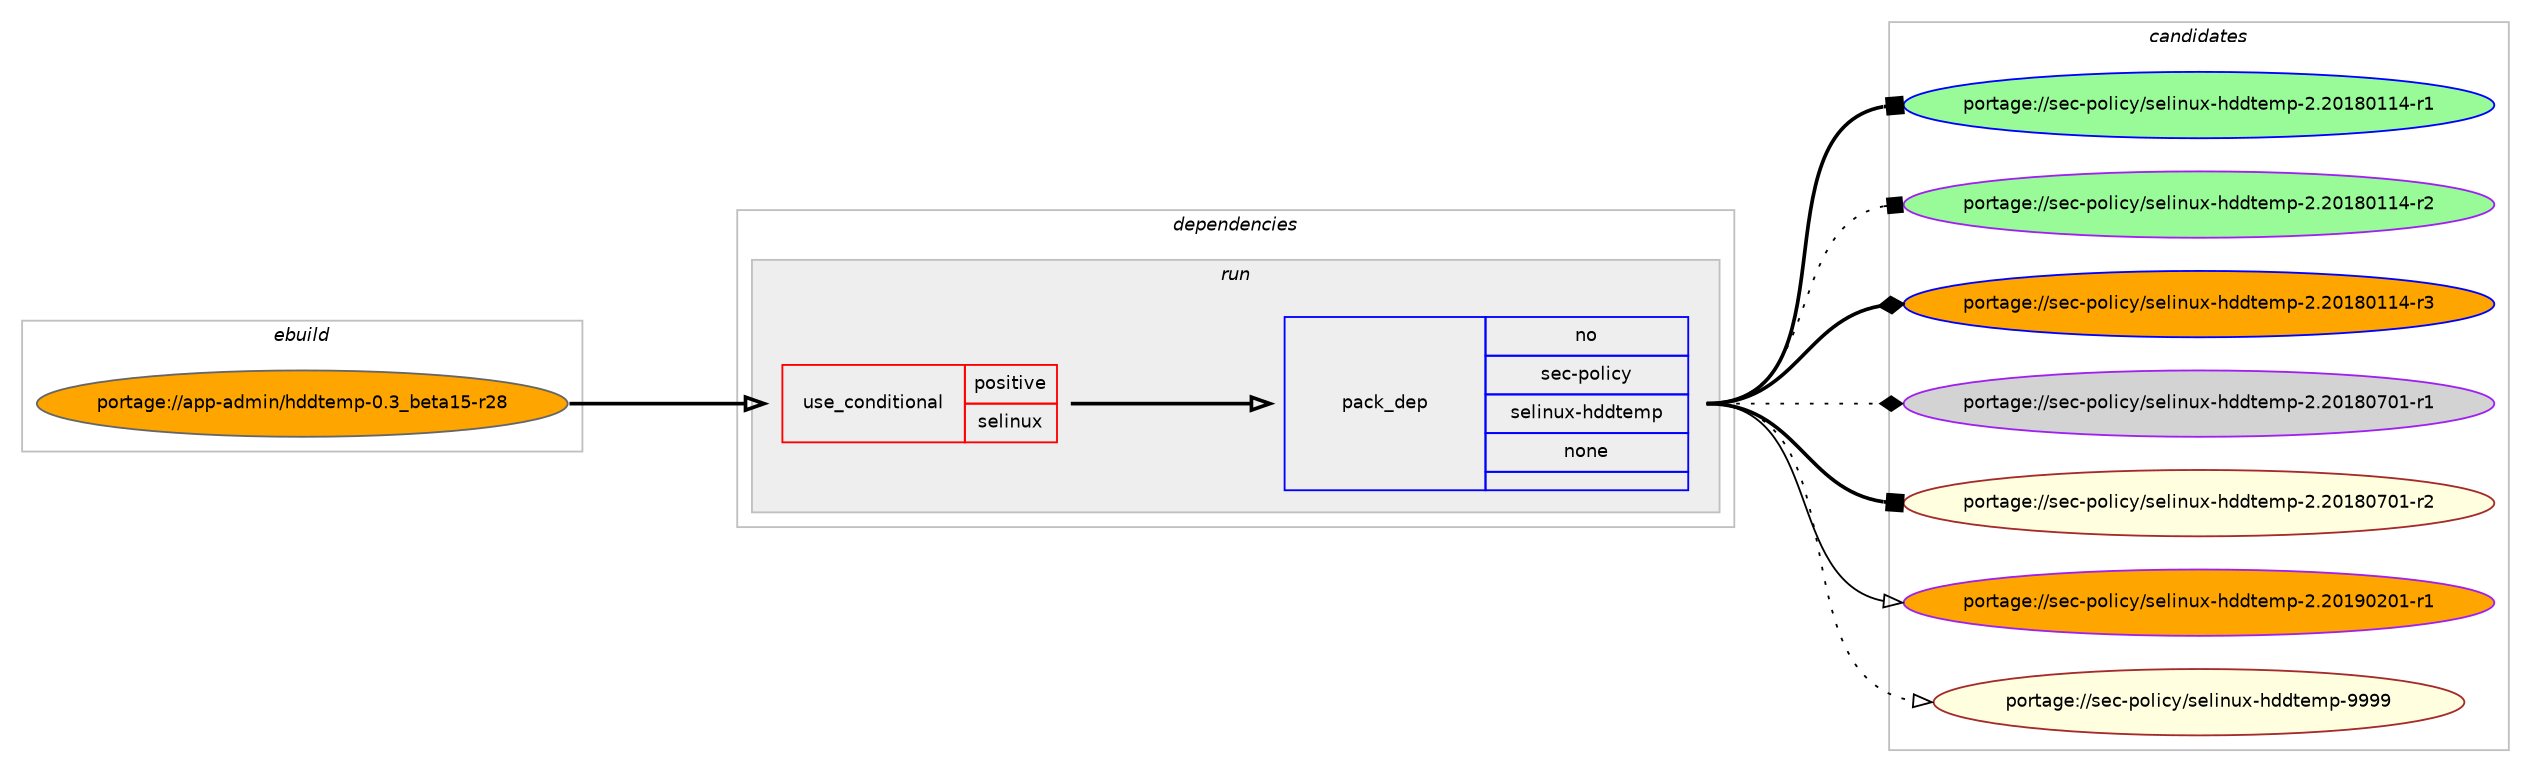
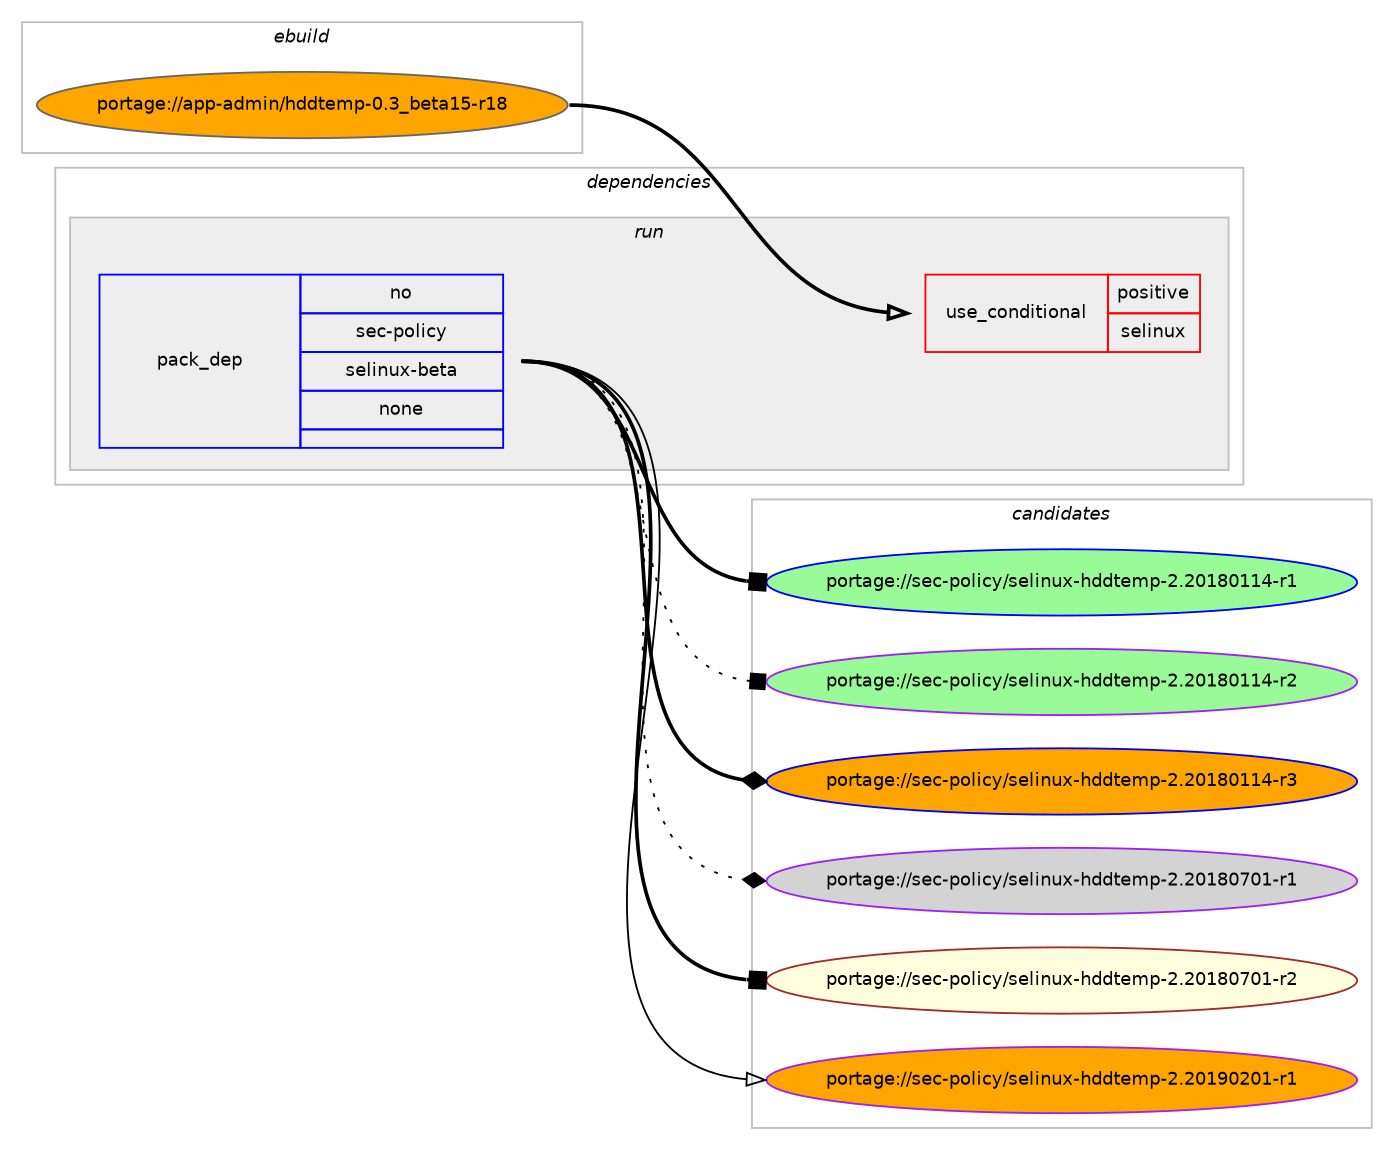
(302, 404) -> (302, 105)
(1161, 404) -> none
(1587, 413) -> (402, 370)
(2199, 702) -> none
